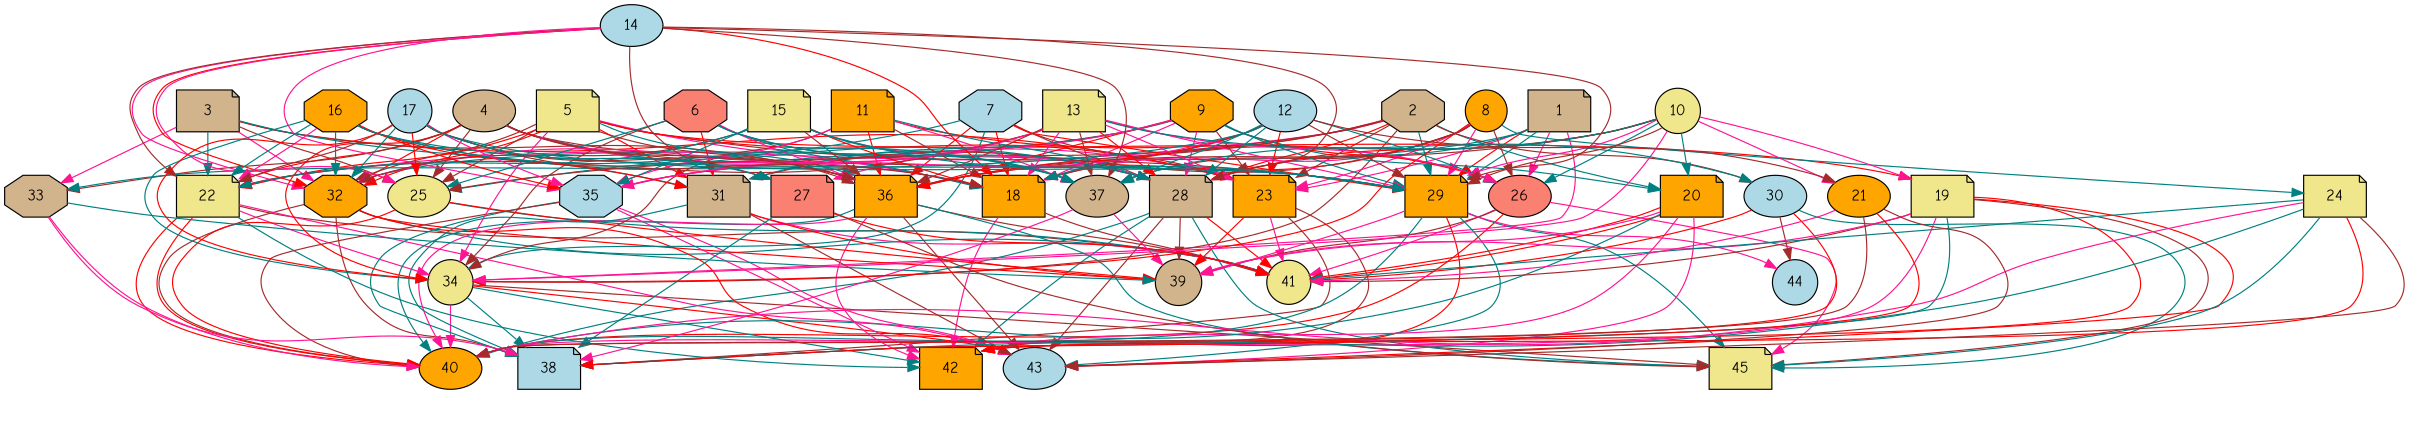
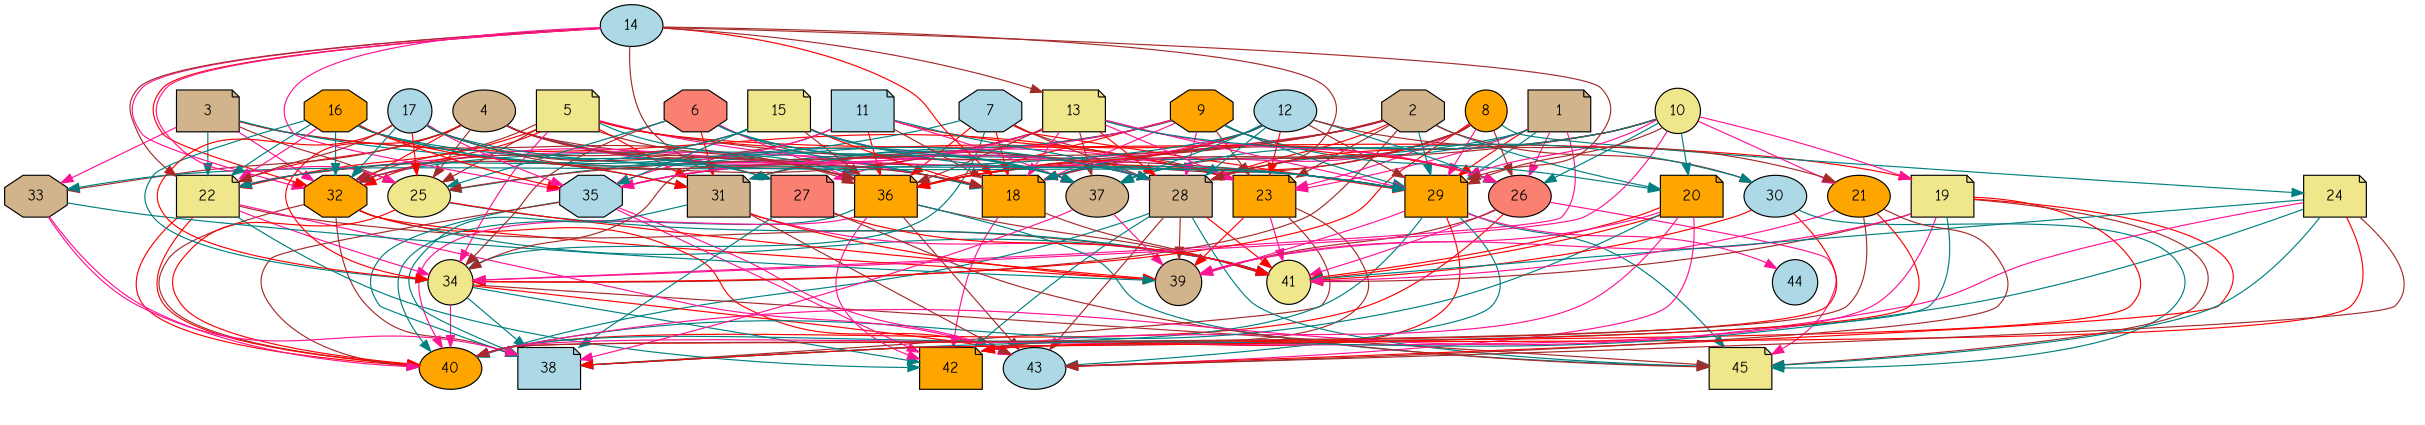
(933, 49) -> (849, 48)
(863, 111) -> (863, 111)
(1784, 233) -> none
